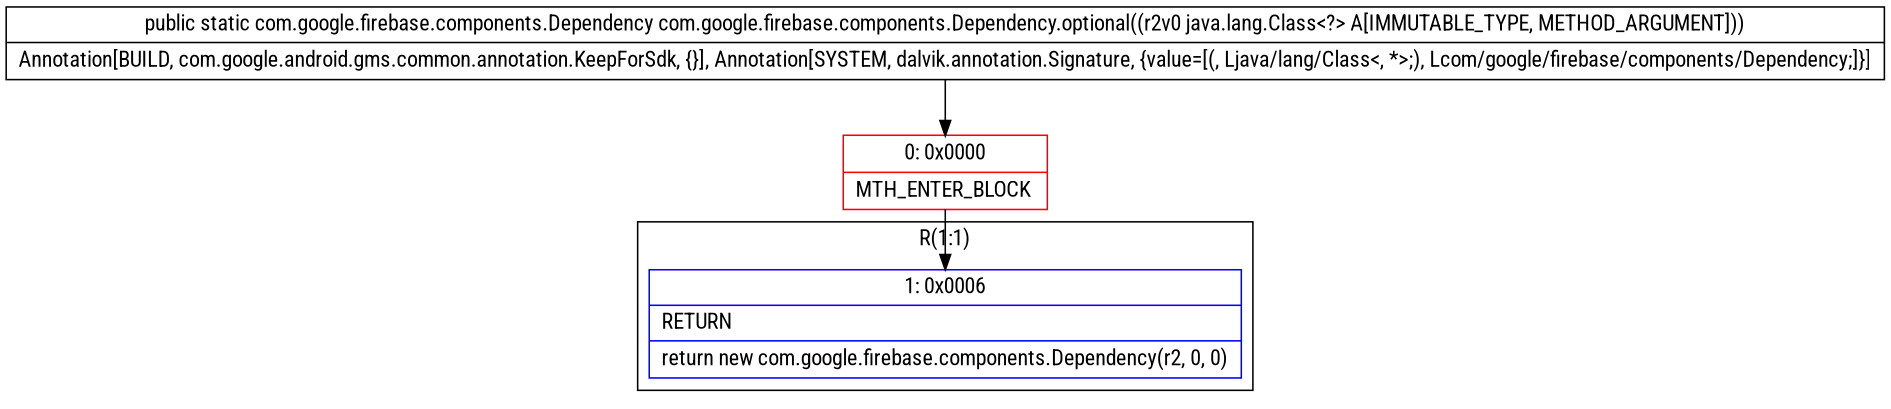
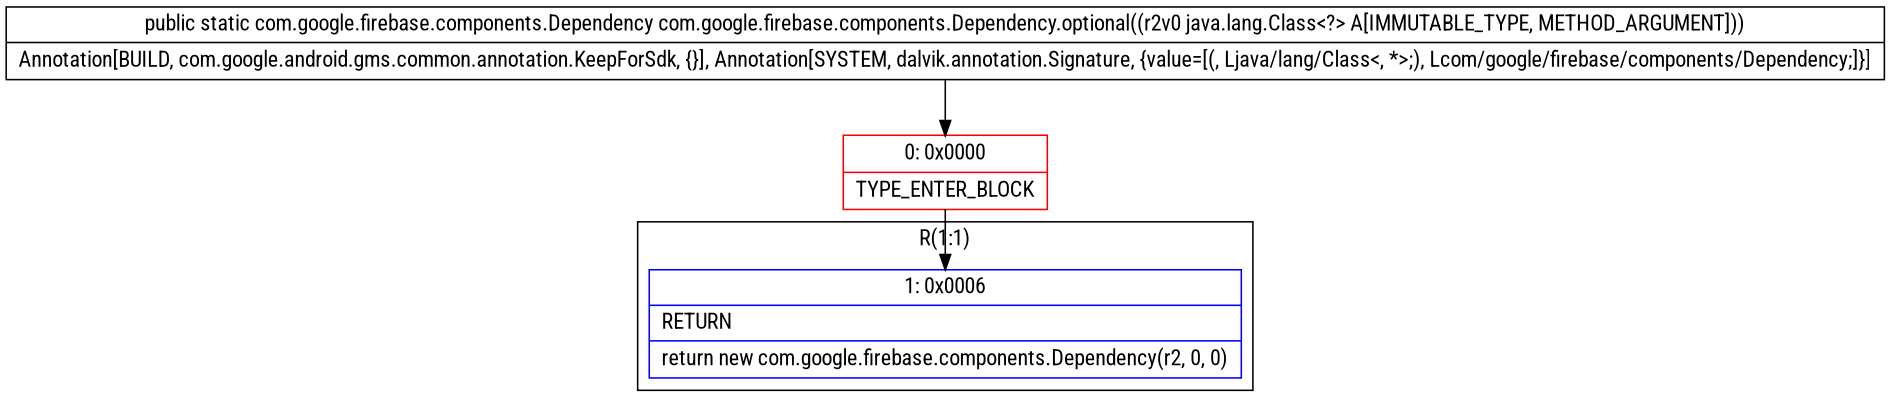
(944, 190) -> (945, 190)
